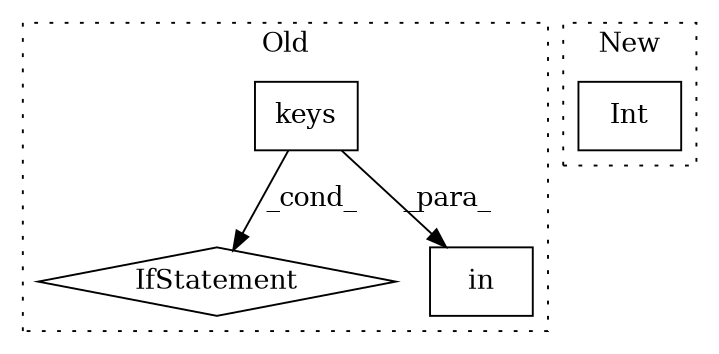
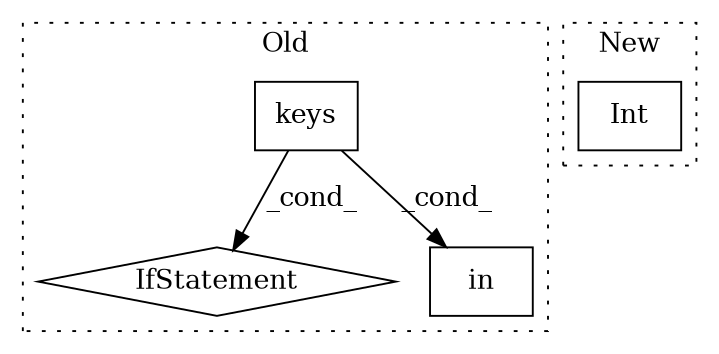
(447, 199) -> (447, 199)
